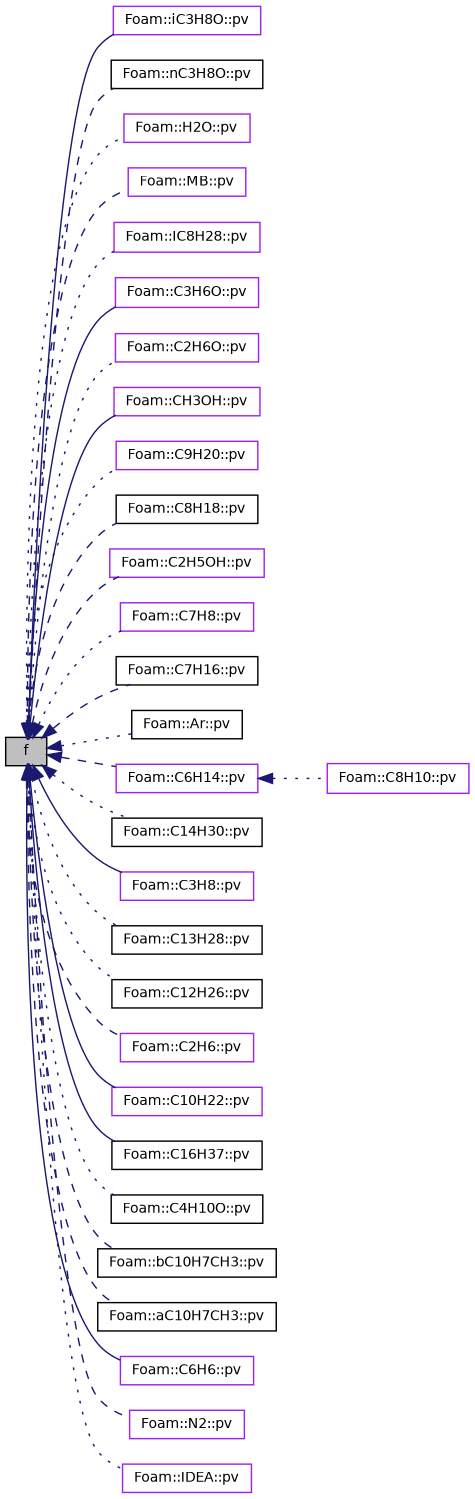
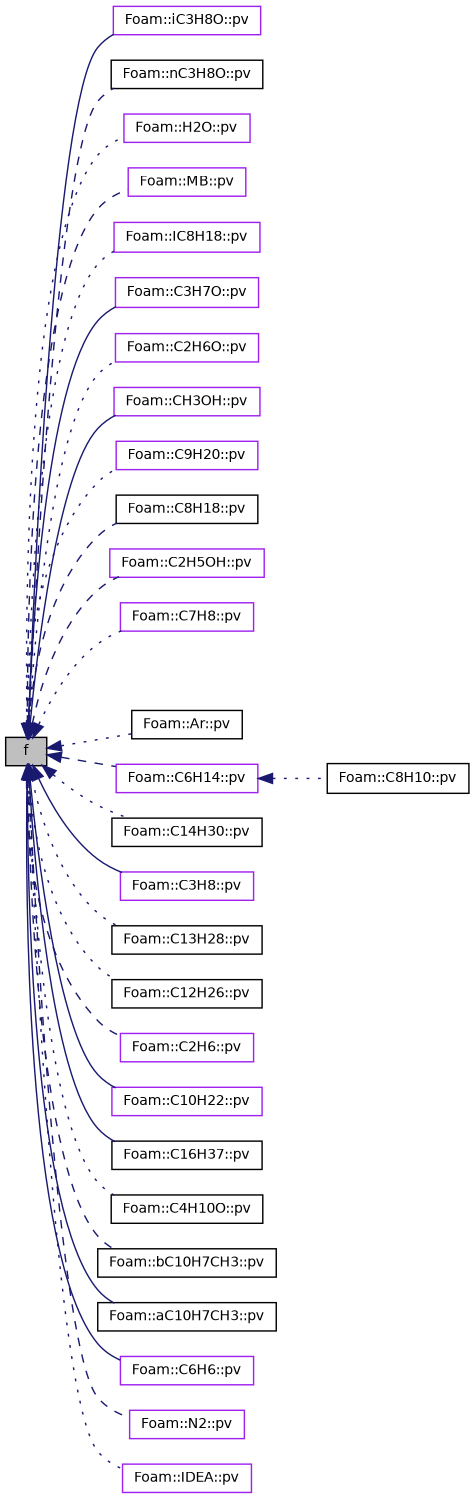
(187, 237) -> (187, 237)
(187, 293) -> (187, 293)
(187, 671) -> none
(398, 778) -> (398, 778)
(39, 1050) -> (39, 1050)
